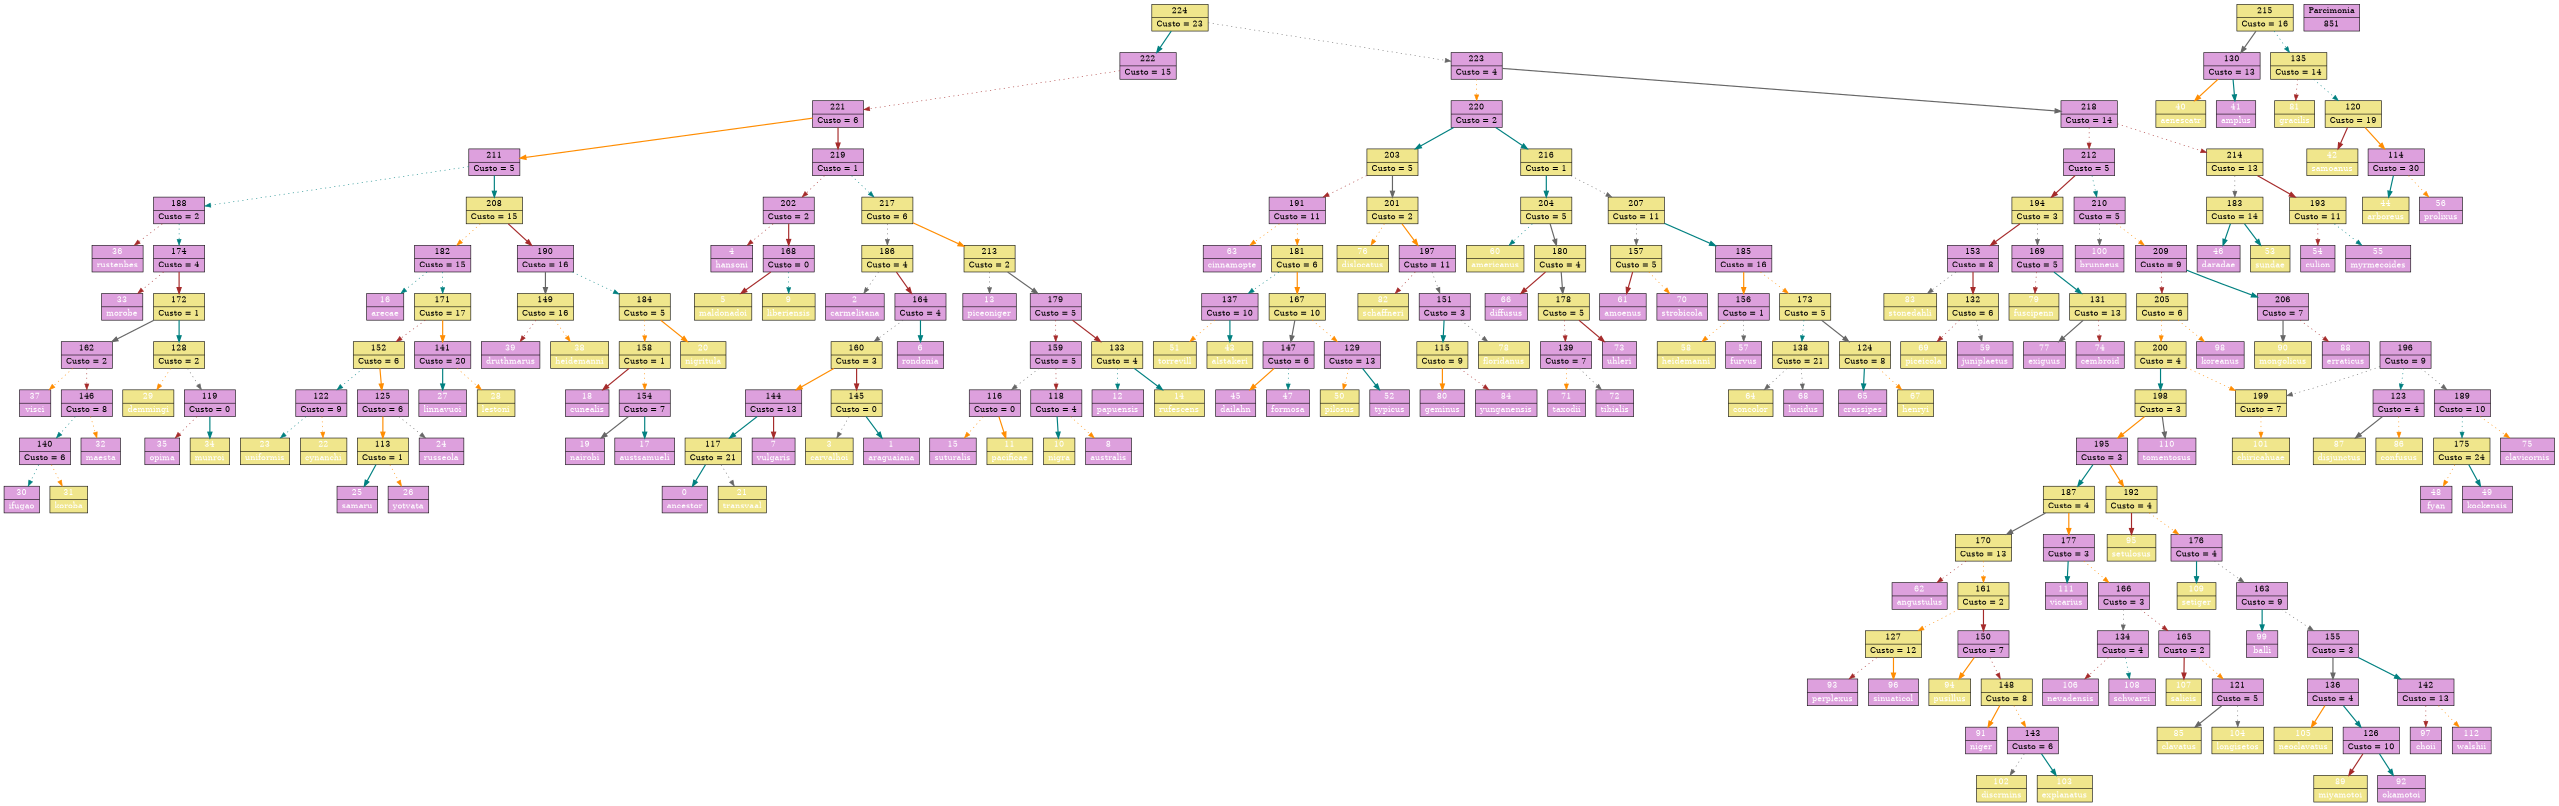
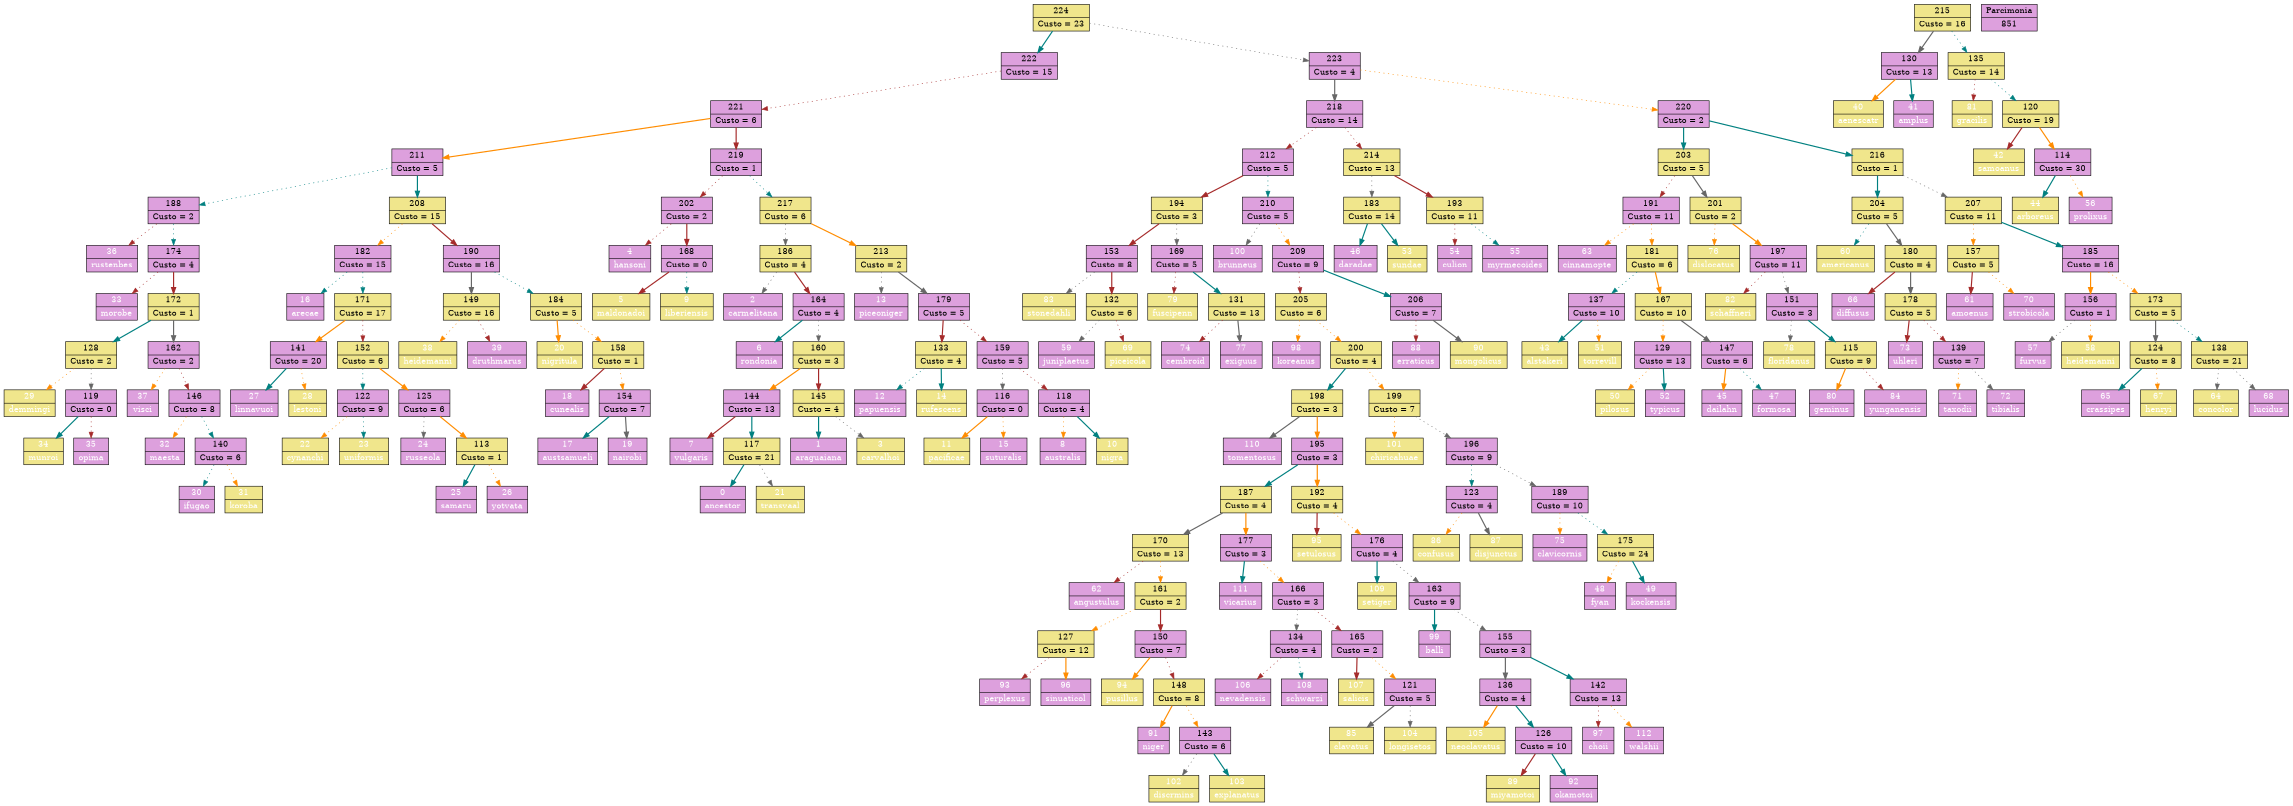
(1636, 232) -> (1973, 232)
(2336, 381) -> (1431, 426)
(857, 410) -> (819, 410)
